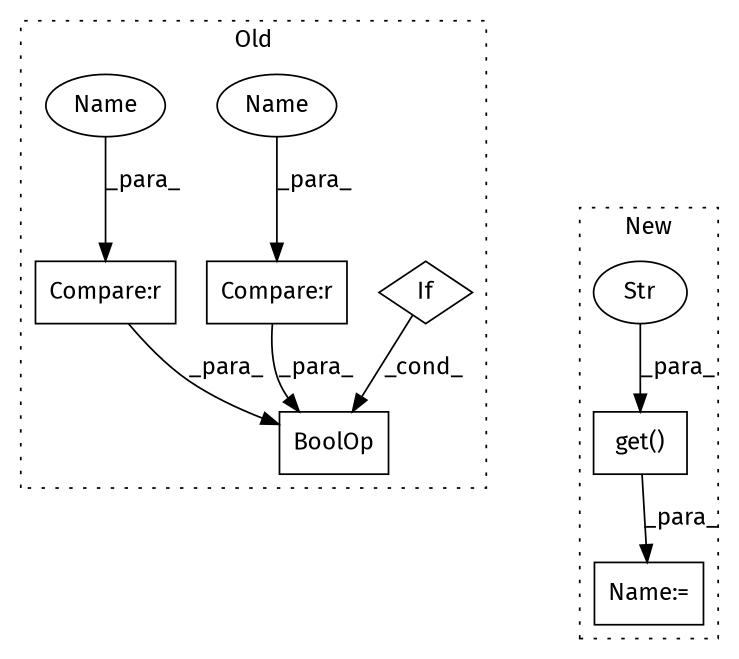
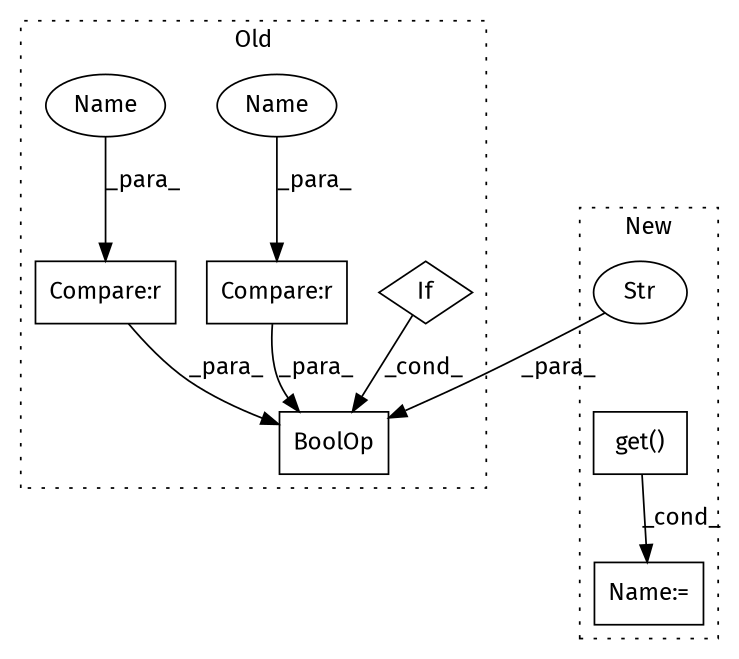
(640, 359) -> (506, 364)
(682, 518) -> (682, 518)
